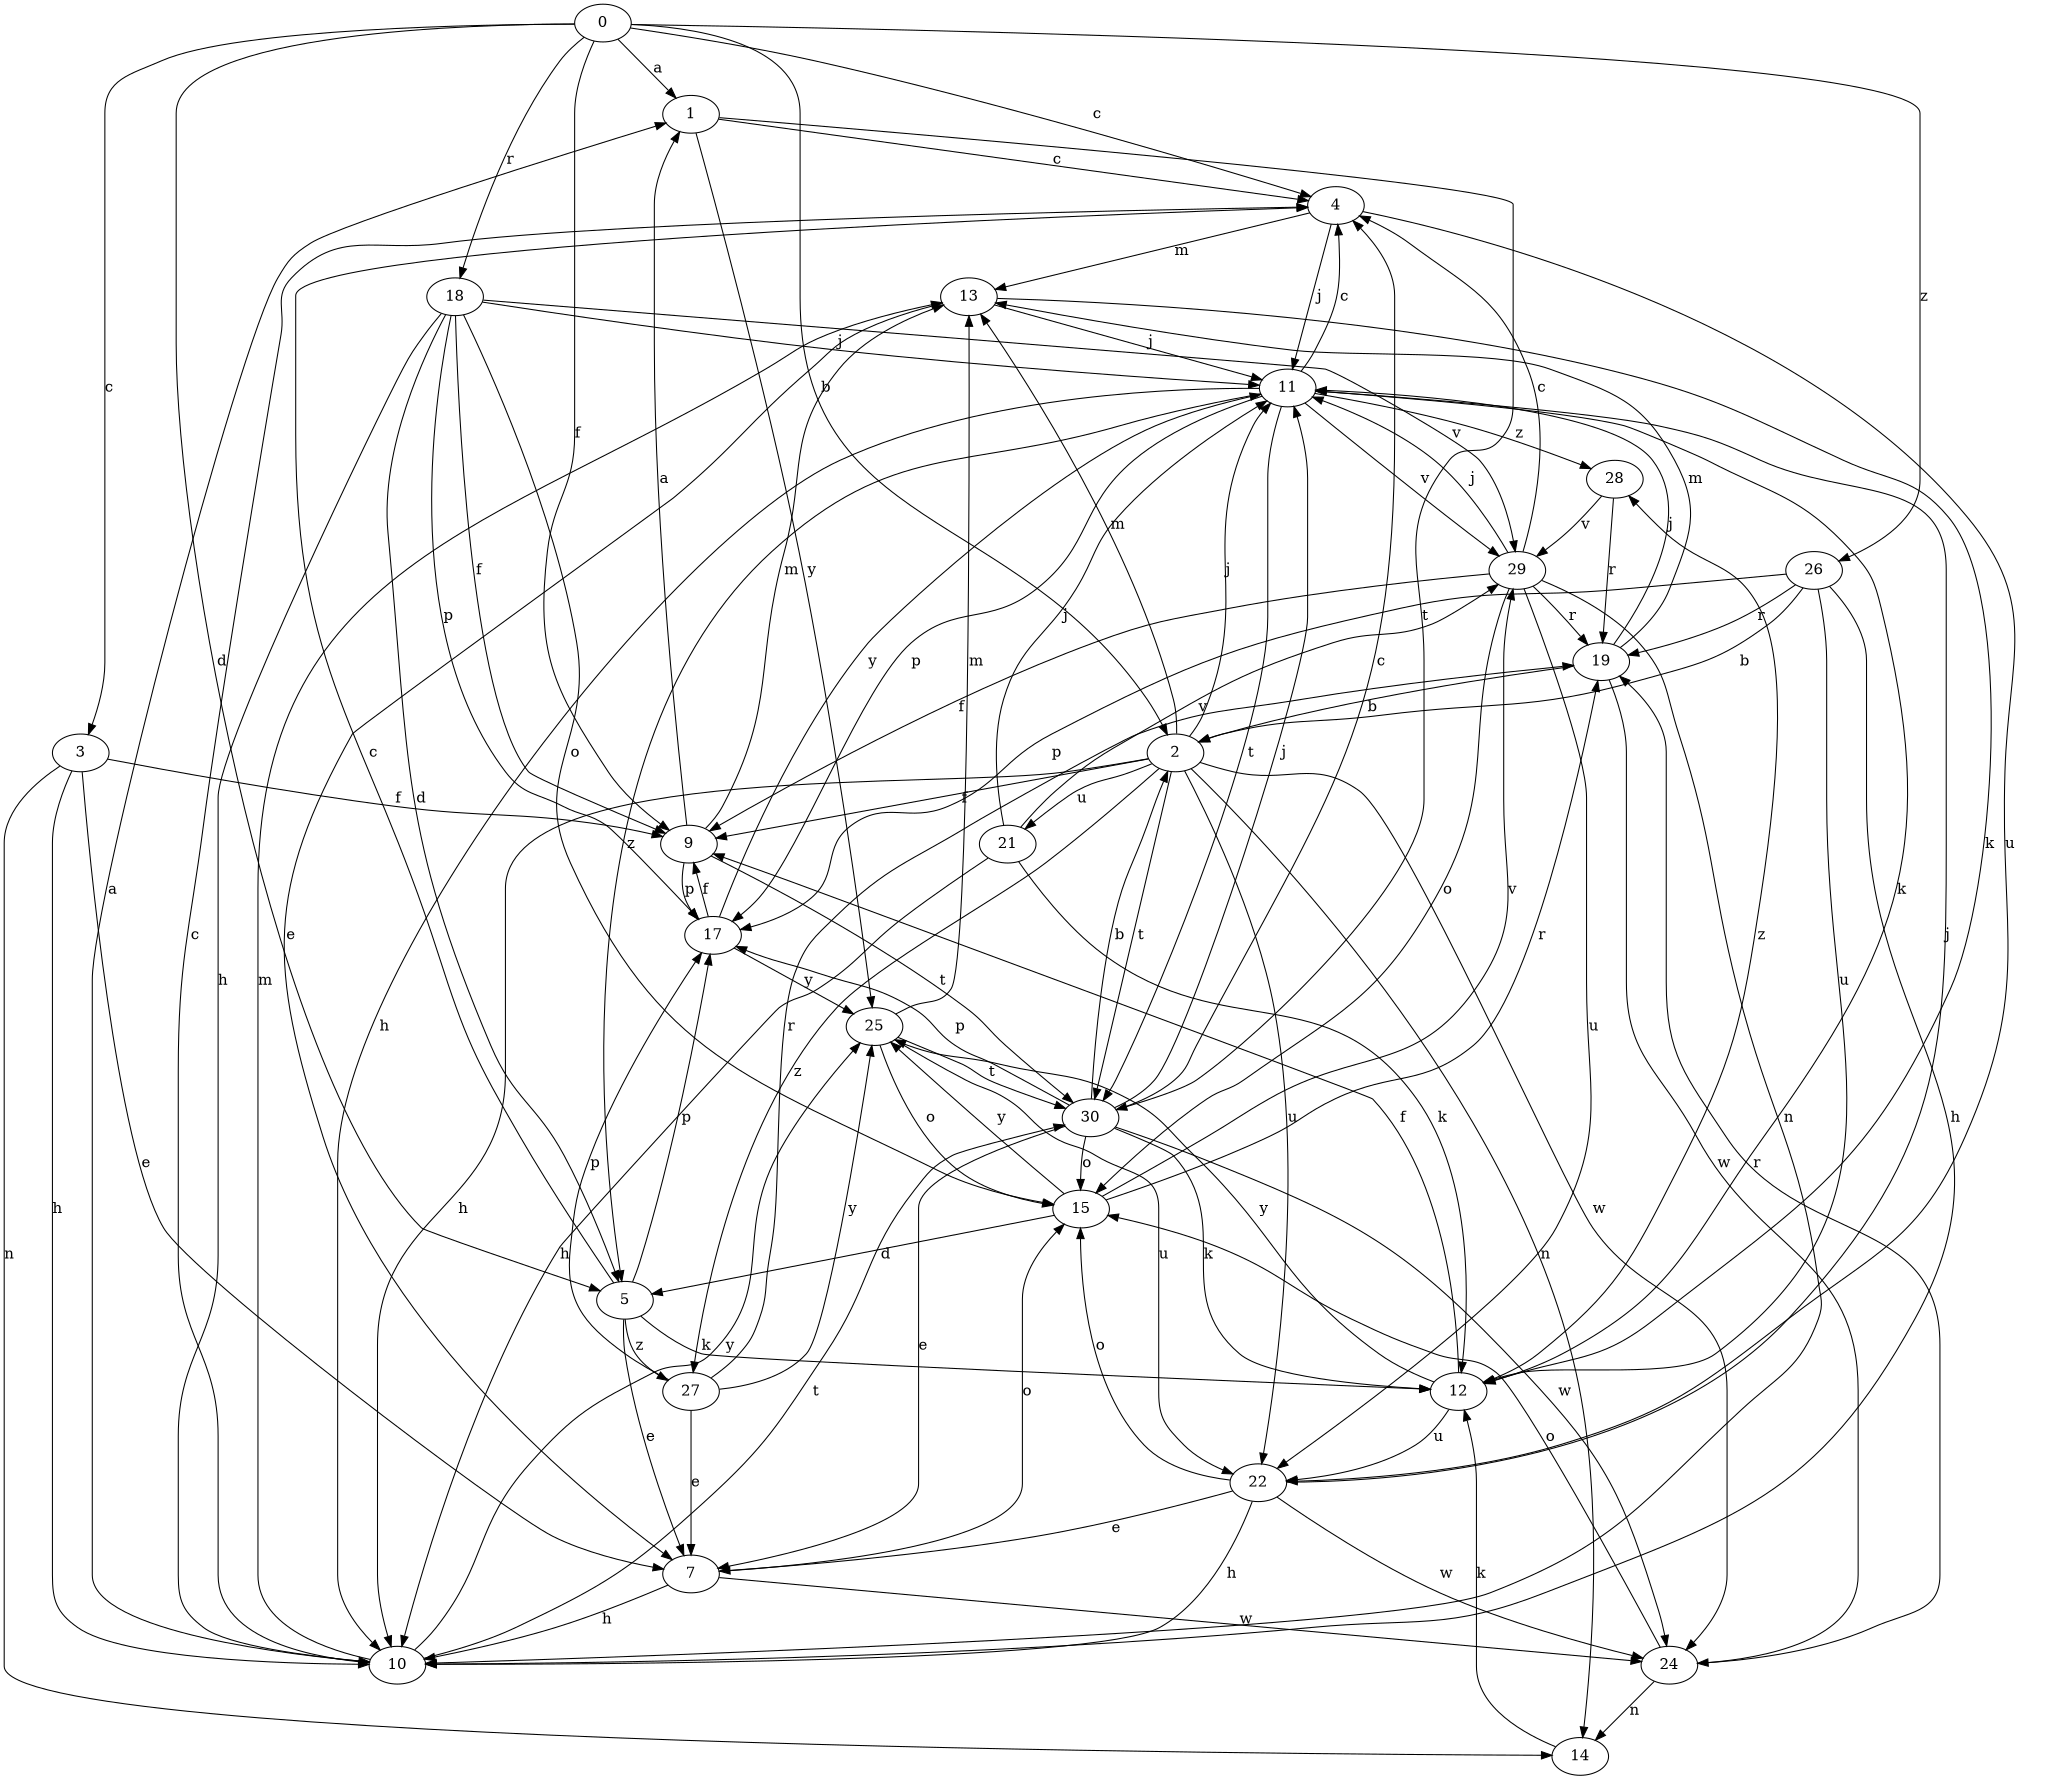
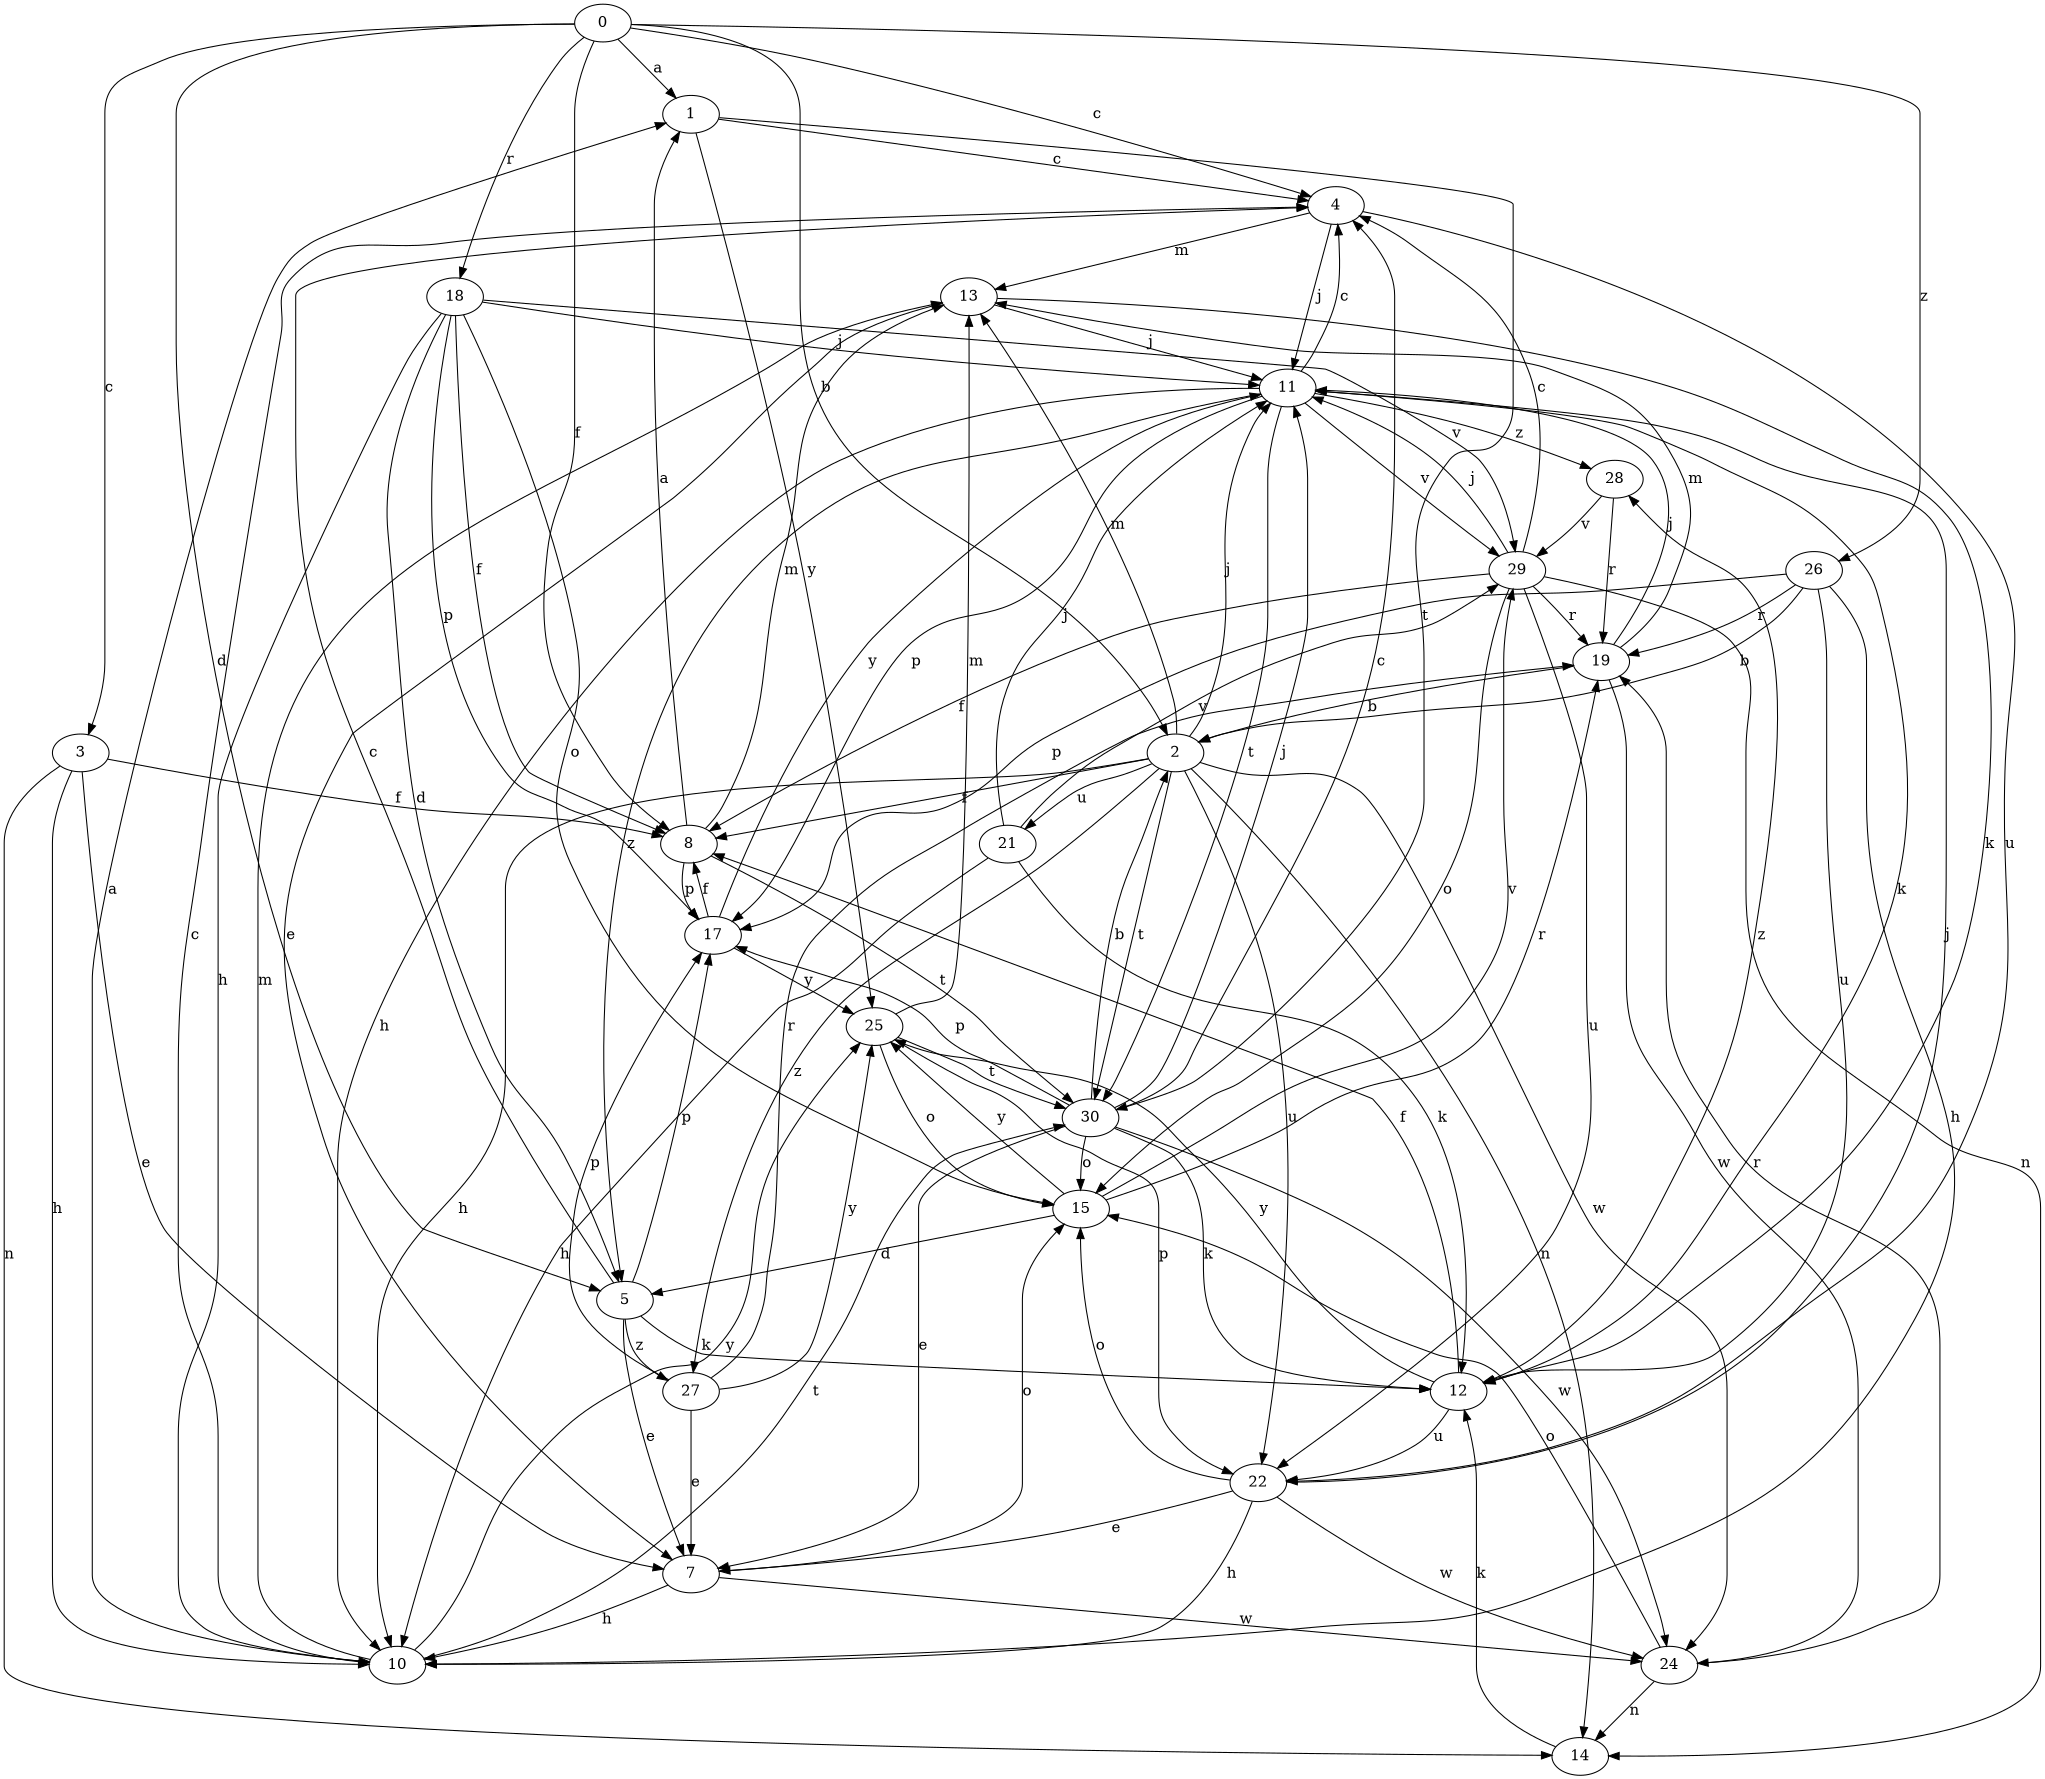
(689, 844) -> (689, 844)
(1164, 1255) -> (1164, 1255)
(1580, 1550) -> (2040, 1203)
